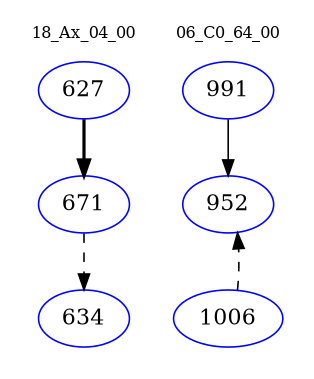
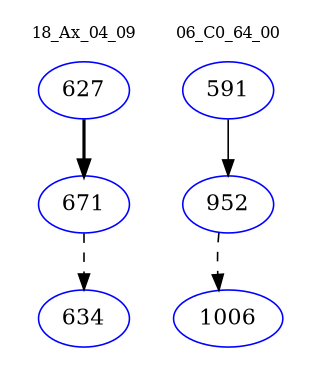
(84, 34) -> (84, 34)
(228, 90) -> (228, 90)
(239, 270) -> (218, 254)
